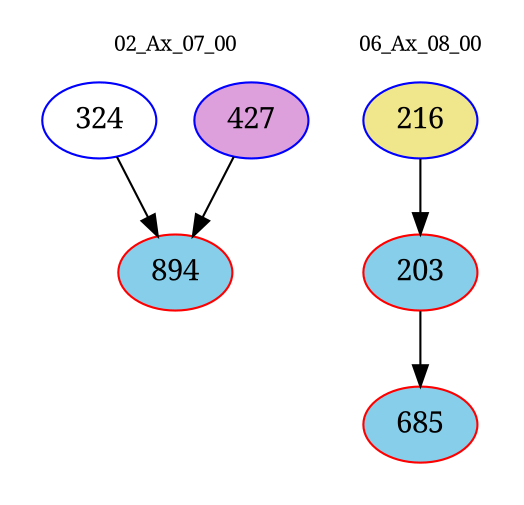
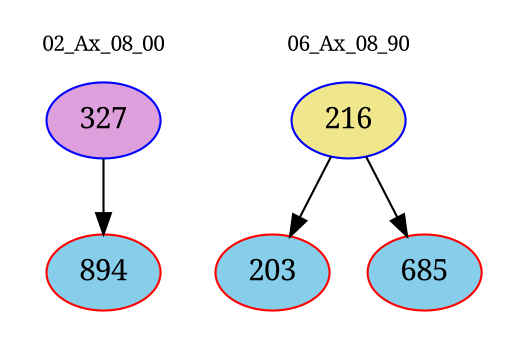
(175, 45) -> (104, 45)
(420, 45) -> (349, 45)
(99, 120) -> none
(251, 120) -> (104, 120)
(420, 338) -> (382, 187)
